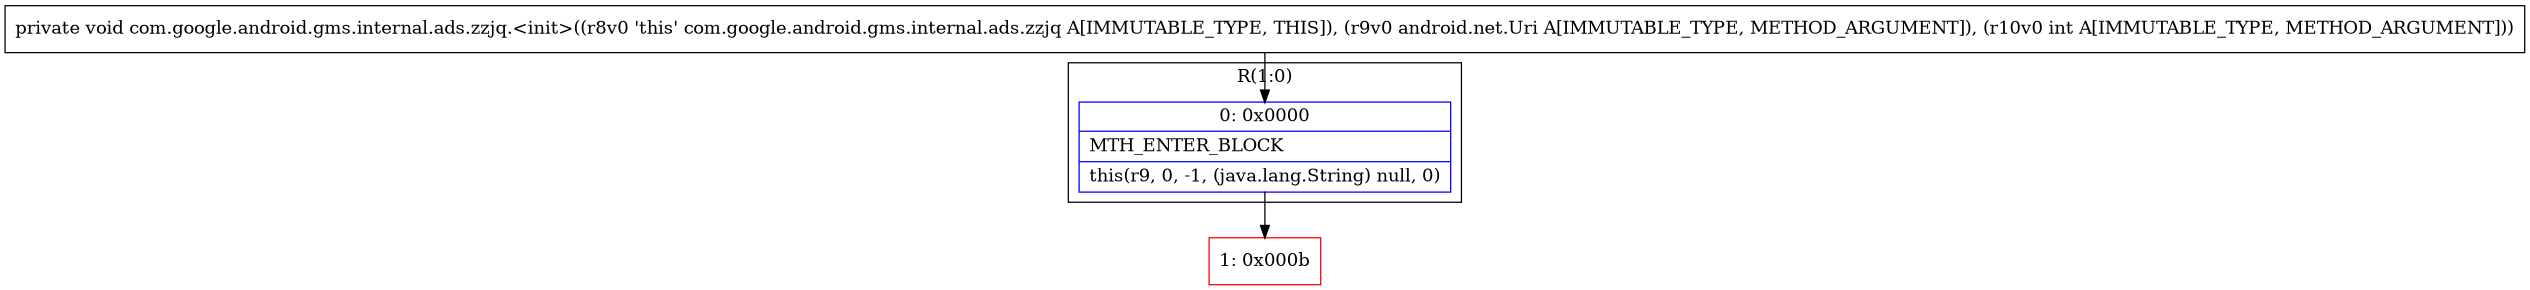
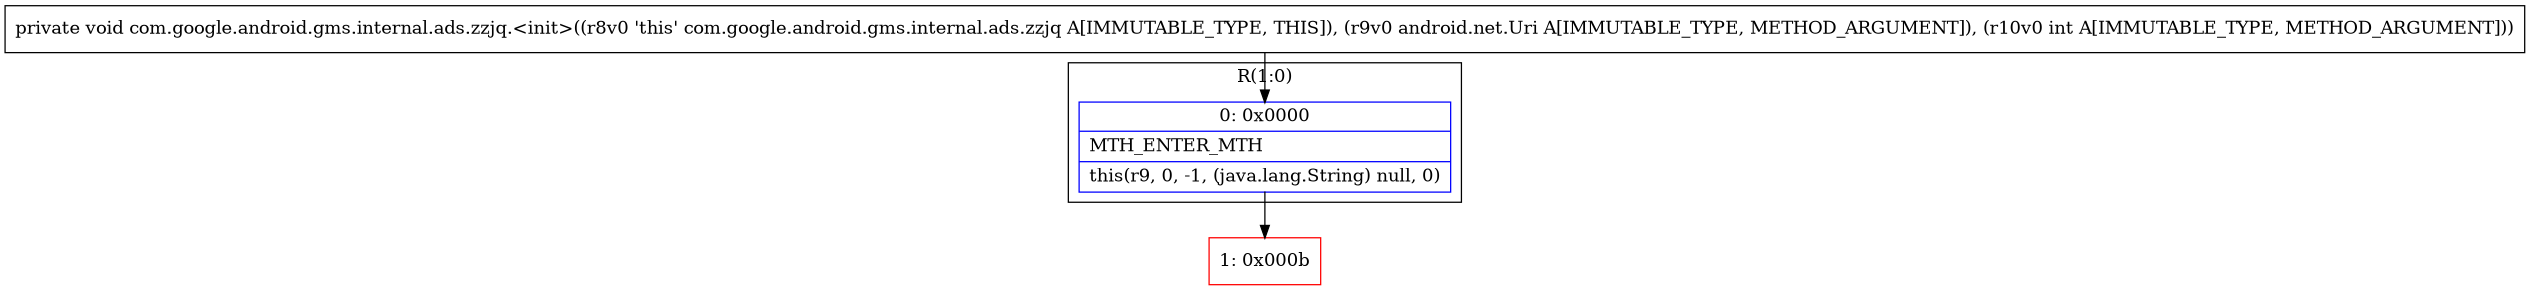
(1187, 146) -> (1176, 146)
